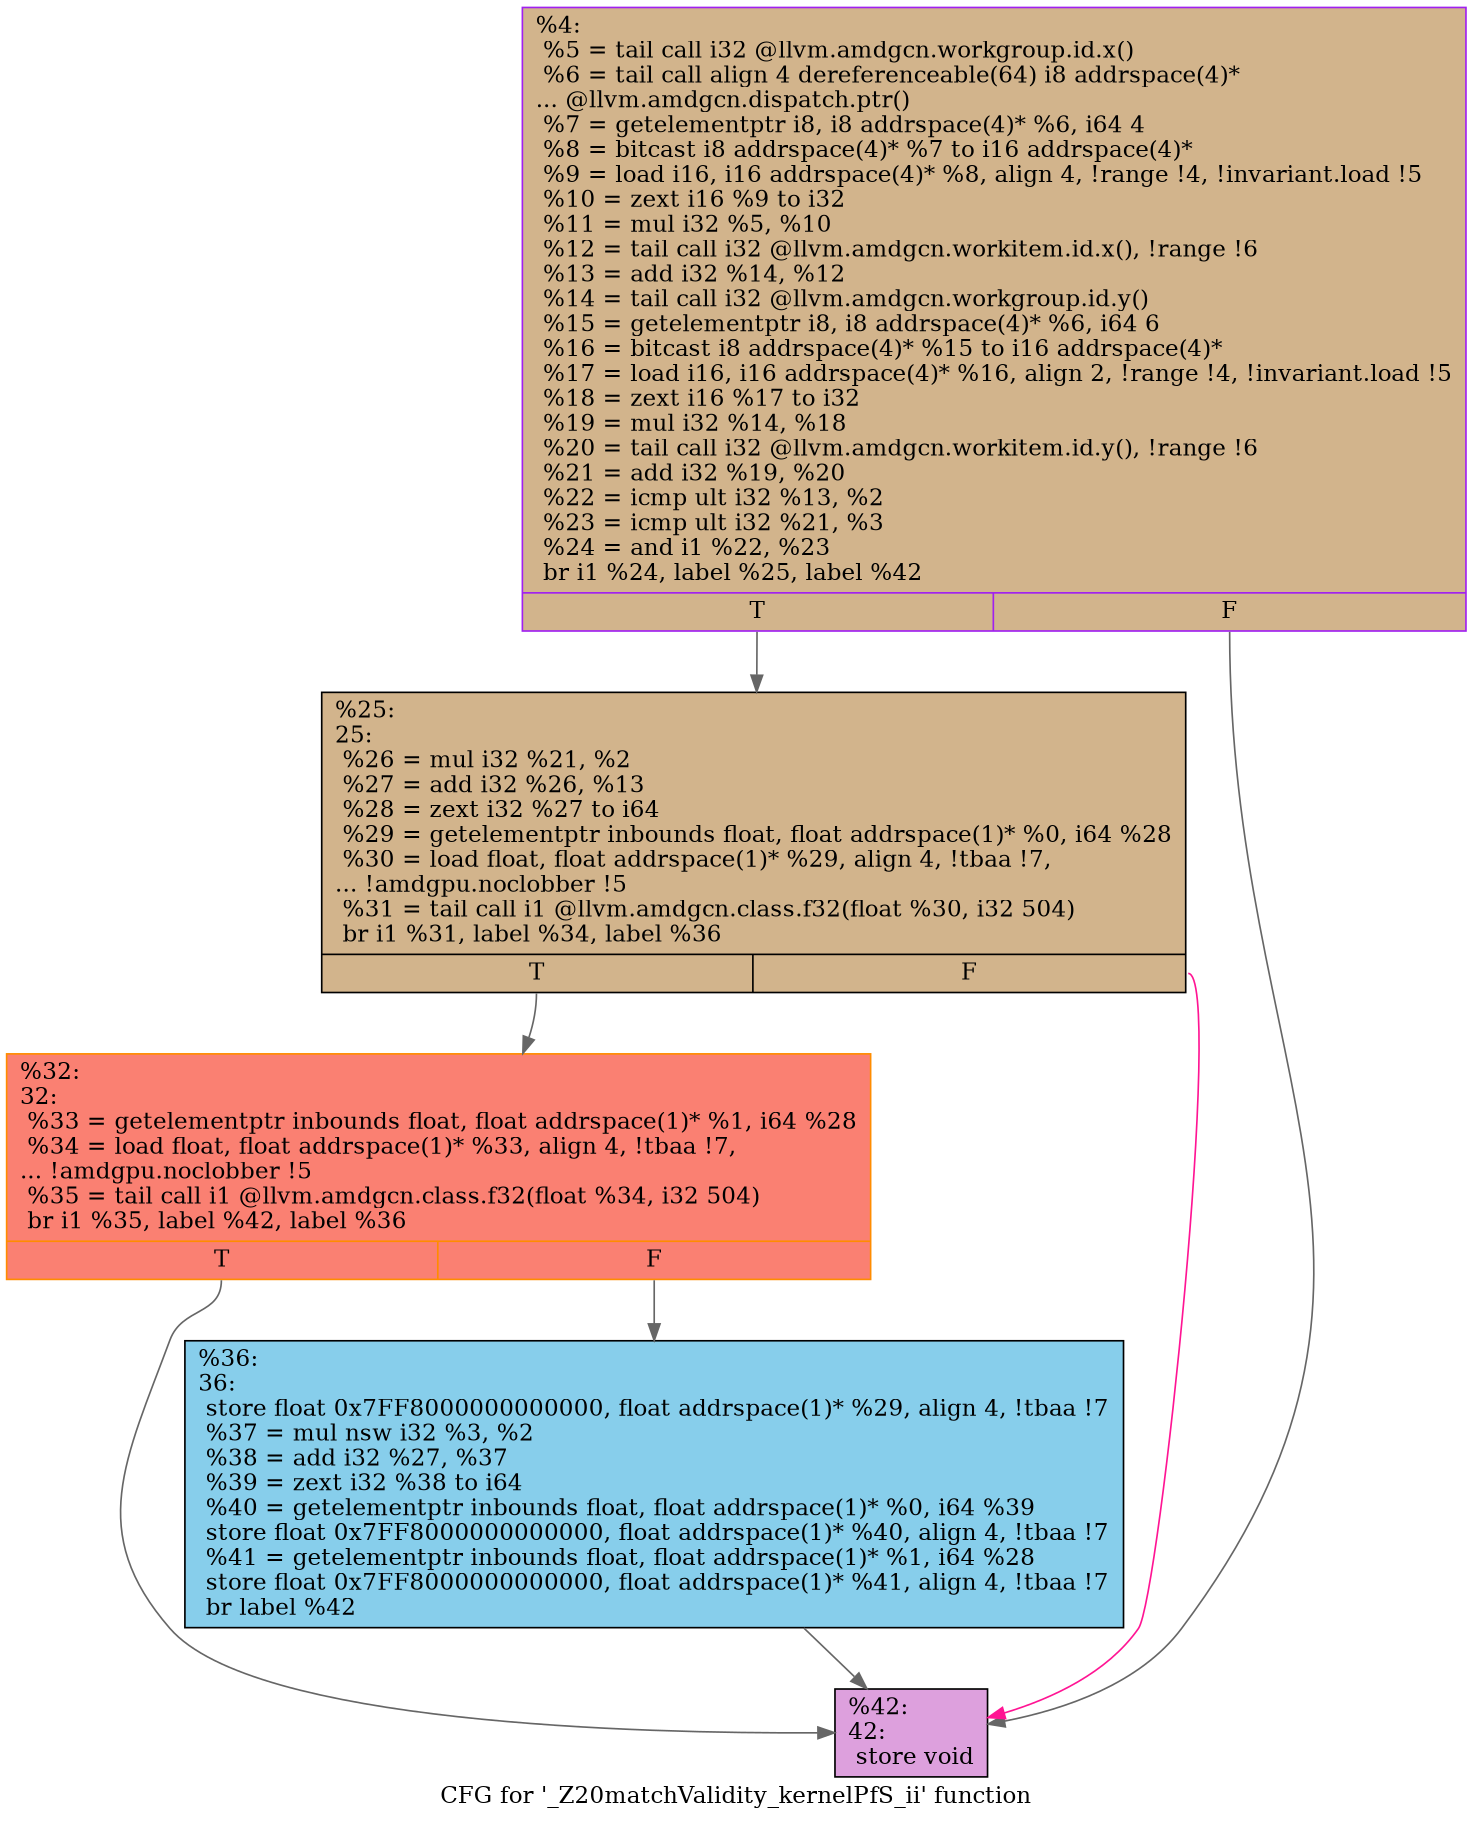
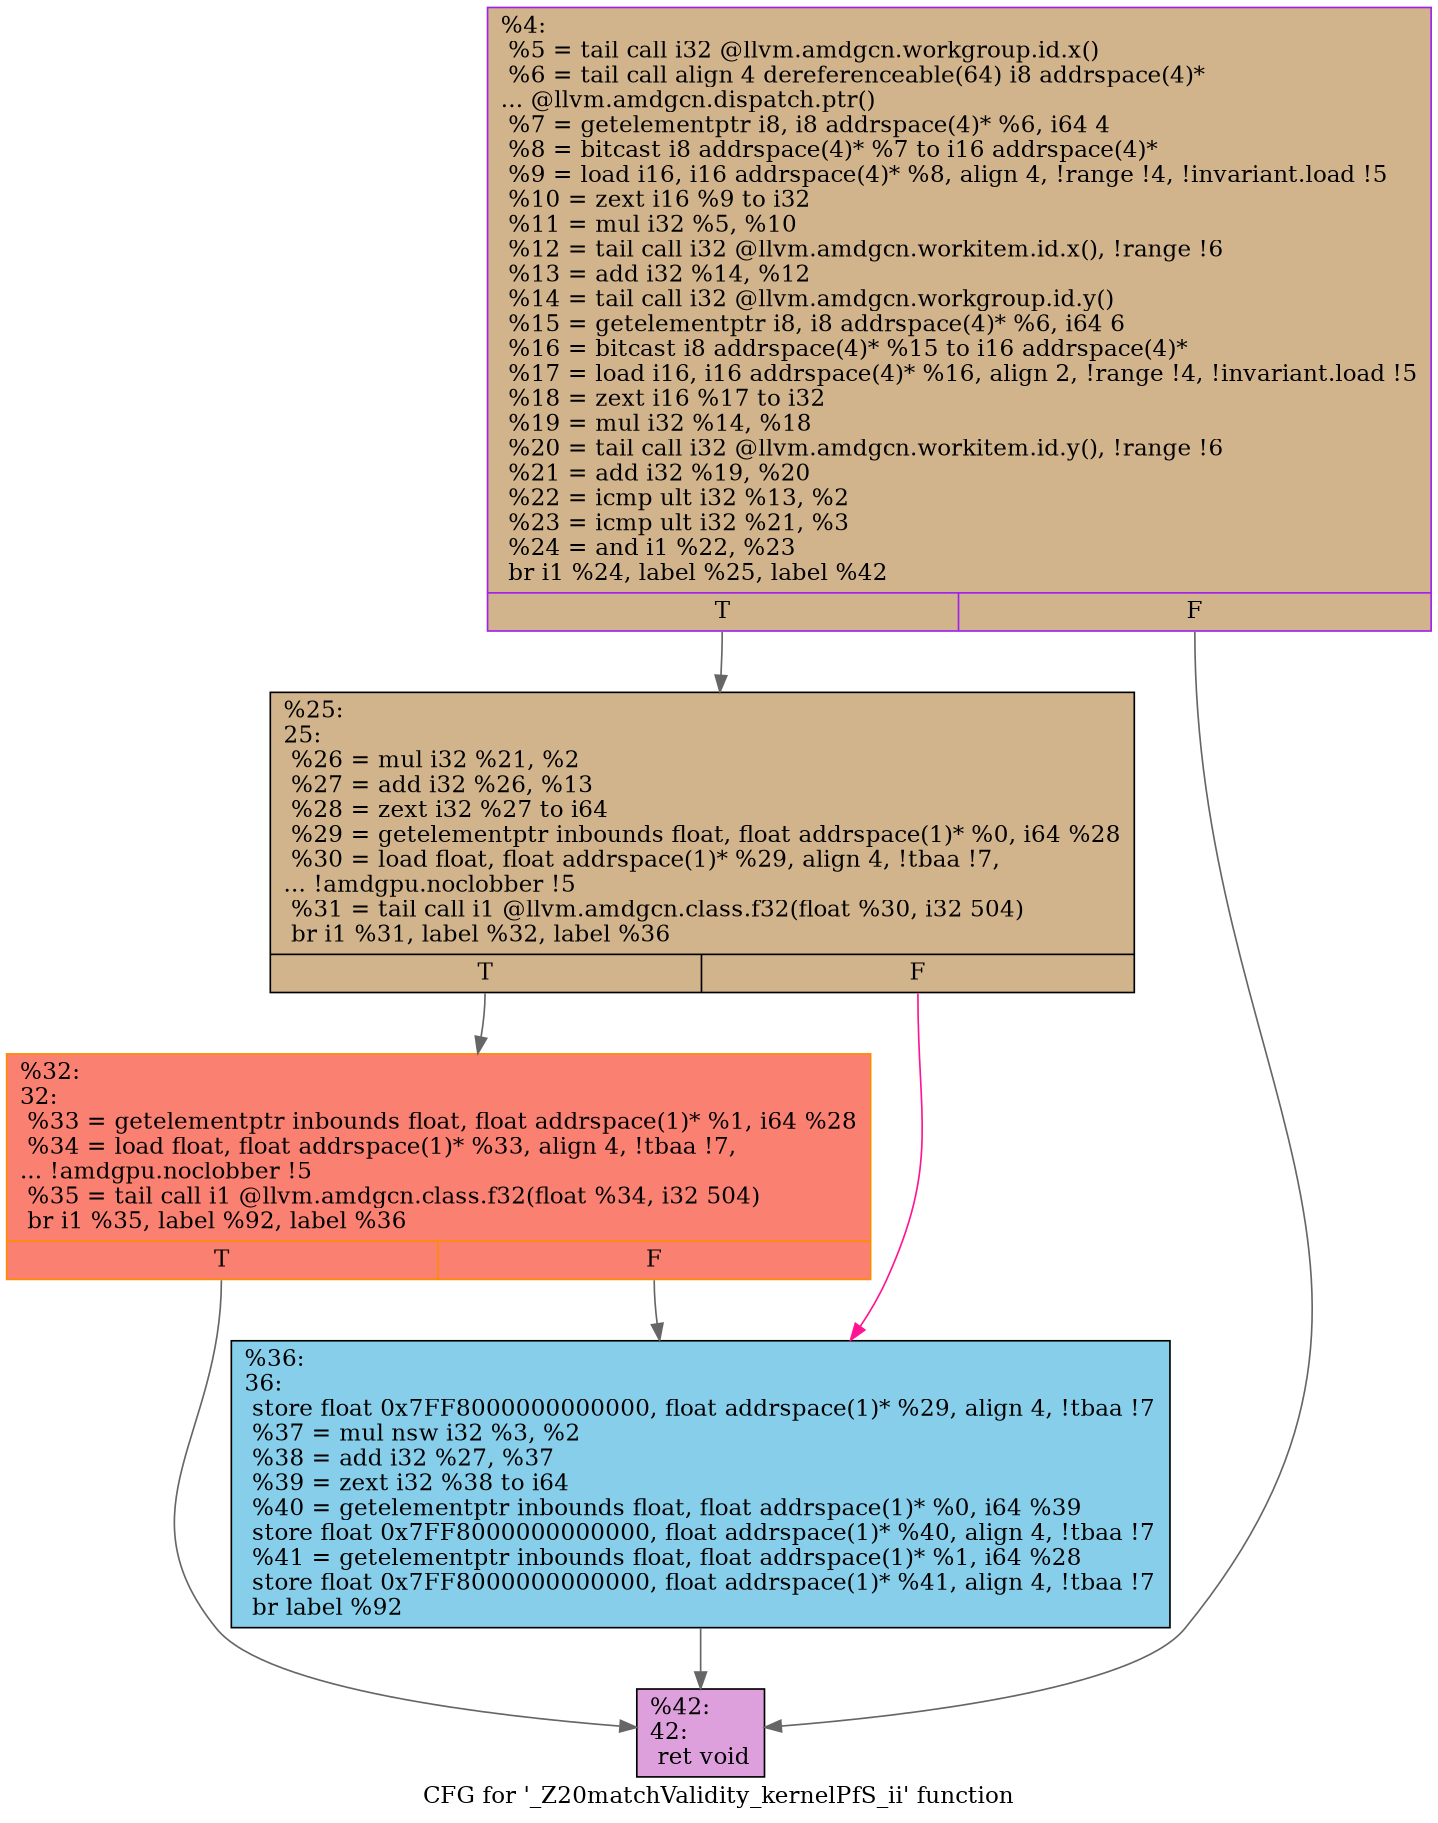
(529, 934) -> (478, 934)
(214, 1221) -> (214, 1221)
(1176, 1382) -> (920, 1166)
(278, 1608) -> (324, 1608)
(911, 1757) -> (701, 1757)
